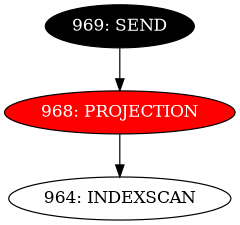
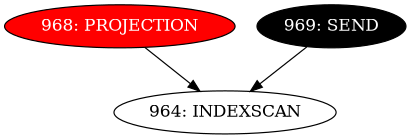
(120, 63) -> (283, 65)
